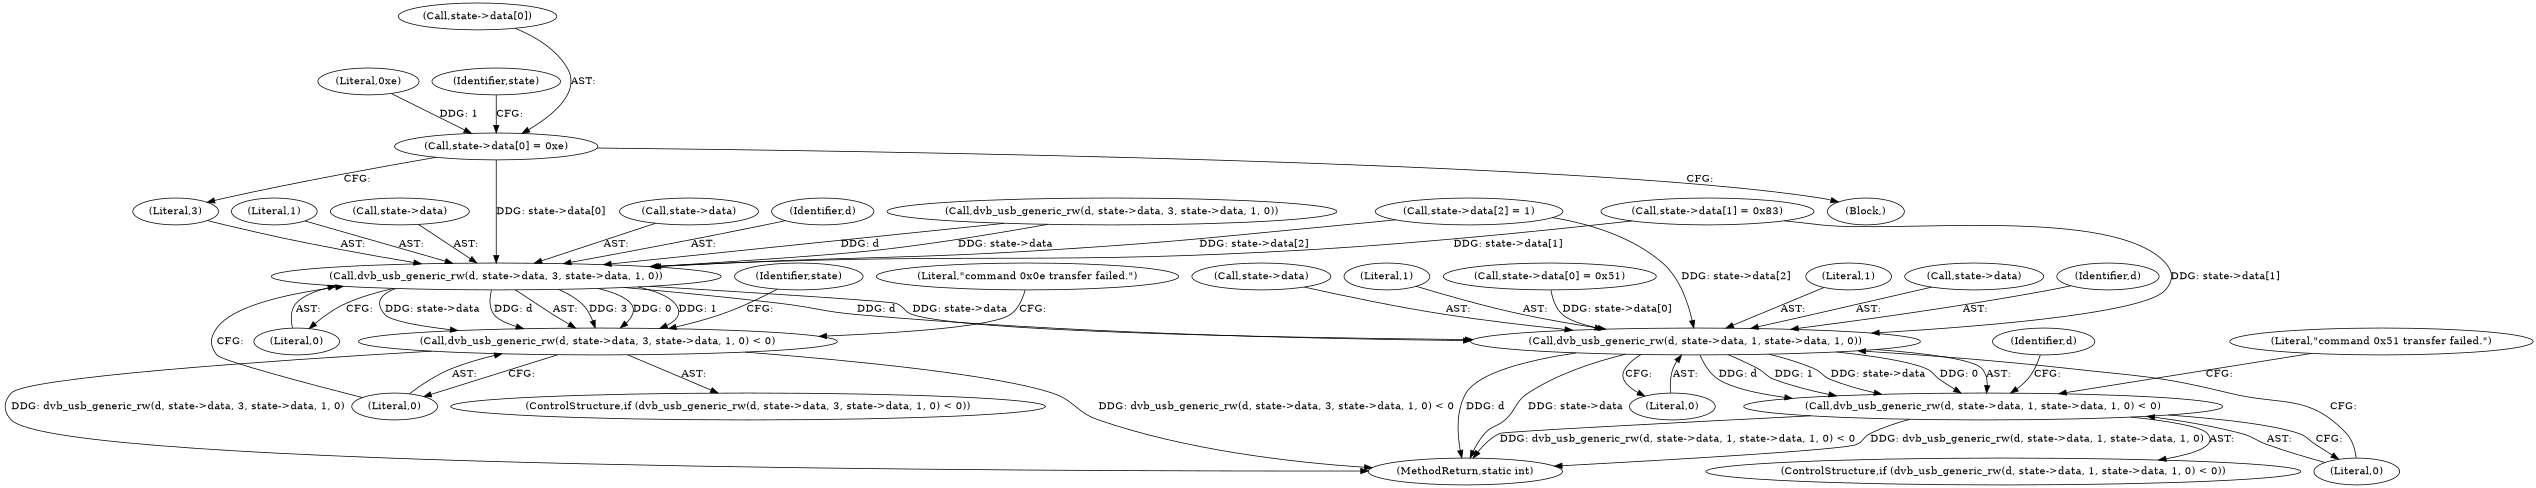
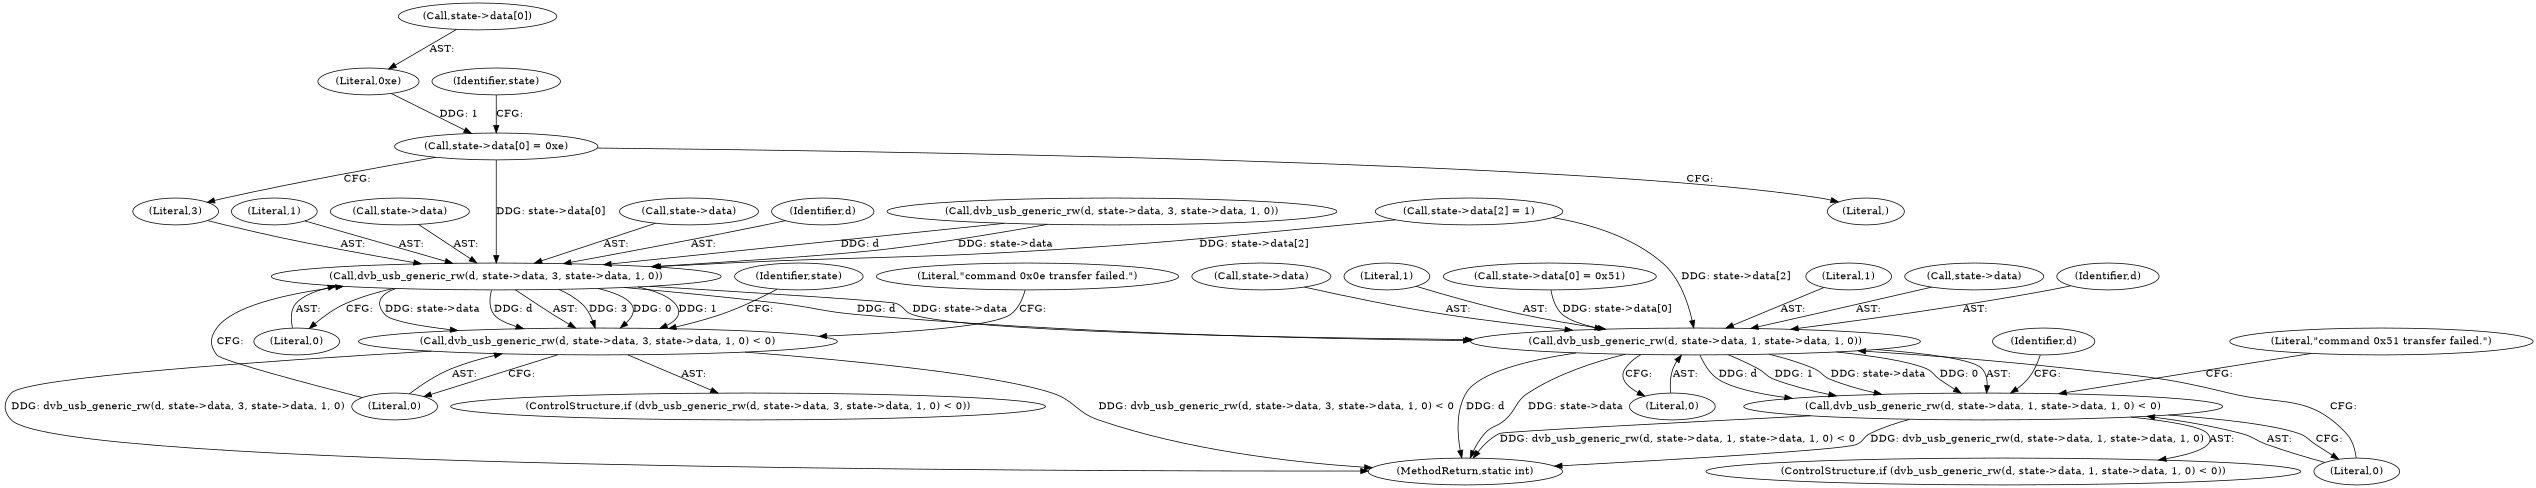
(570, 75) -> (426, 47)
(1707, 211) -> none
(1866, 211) -> (1866, 211)
